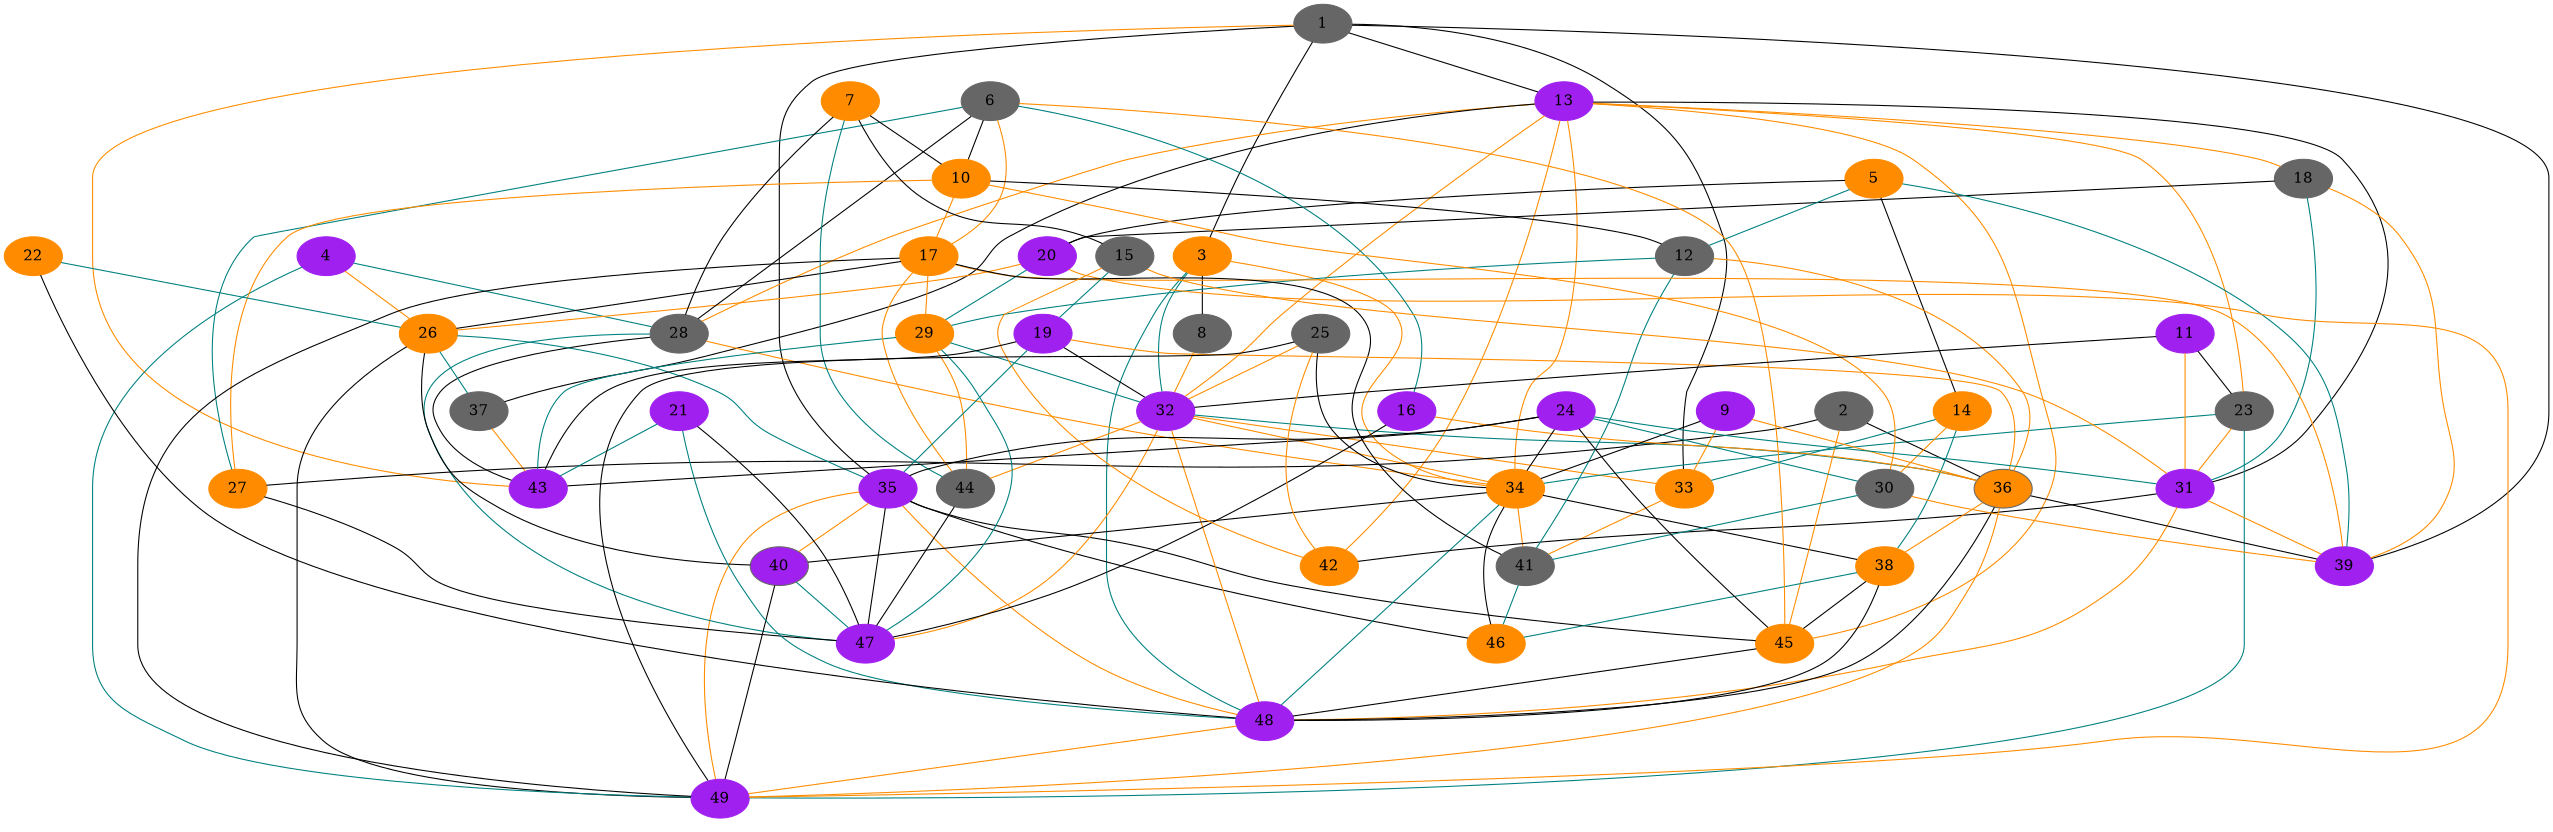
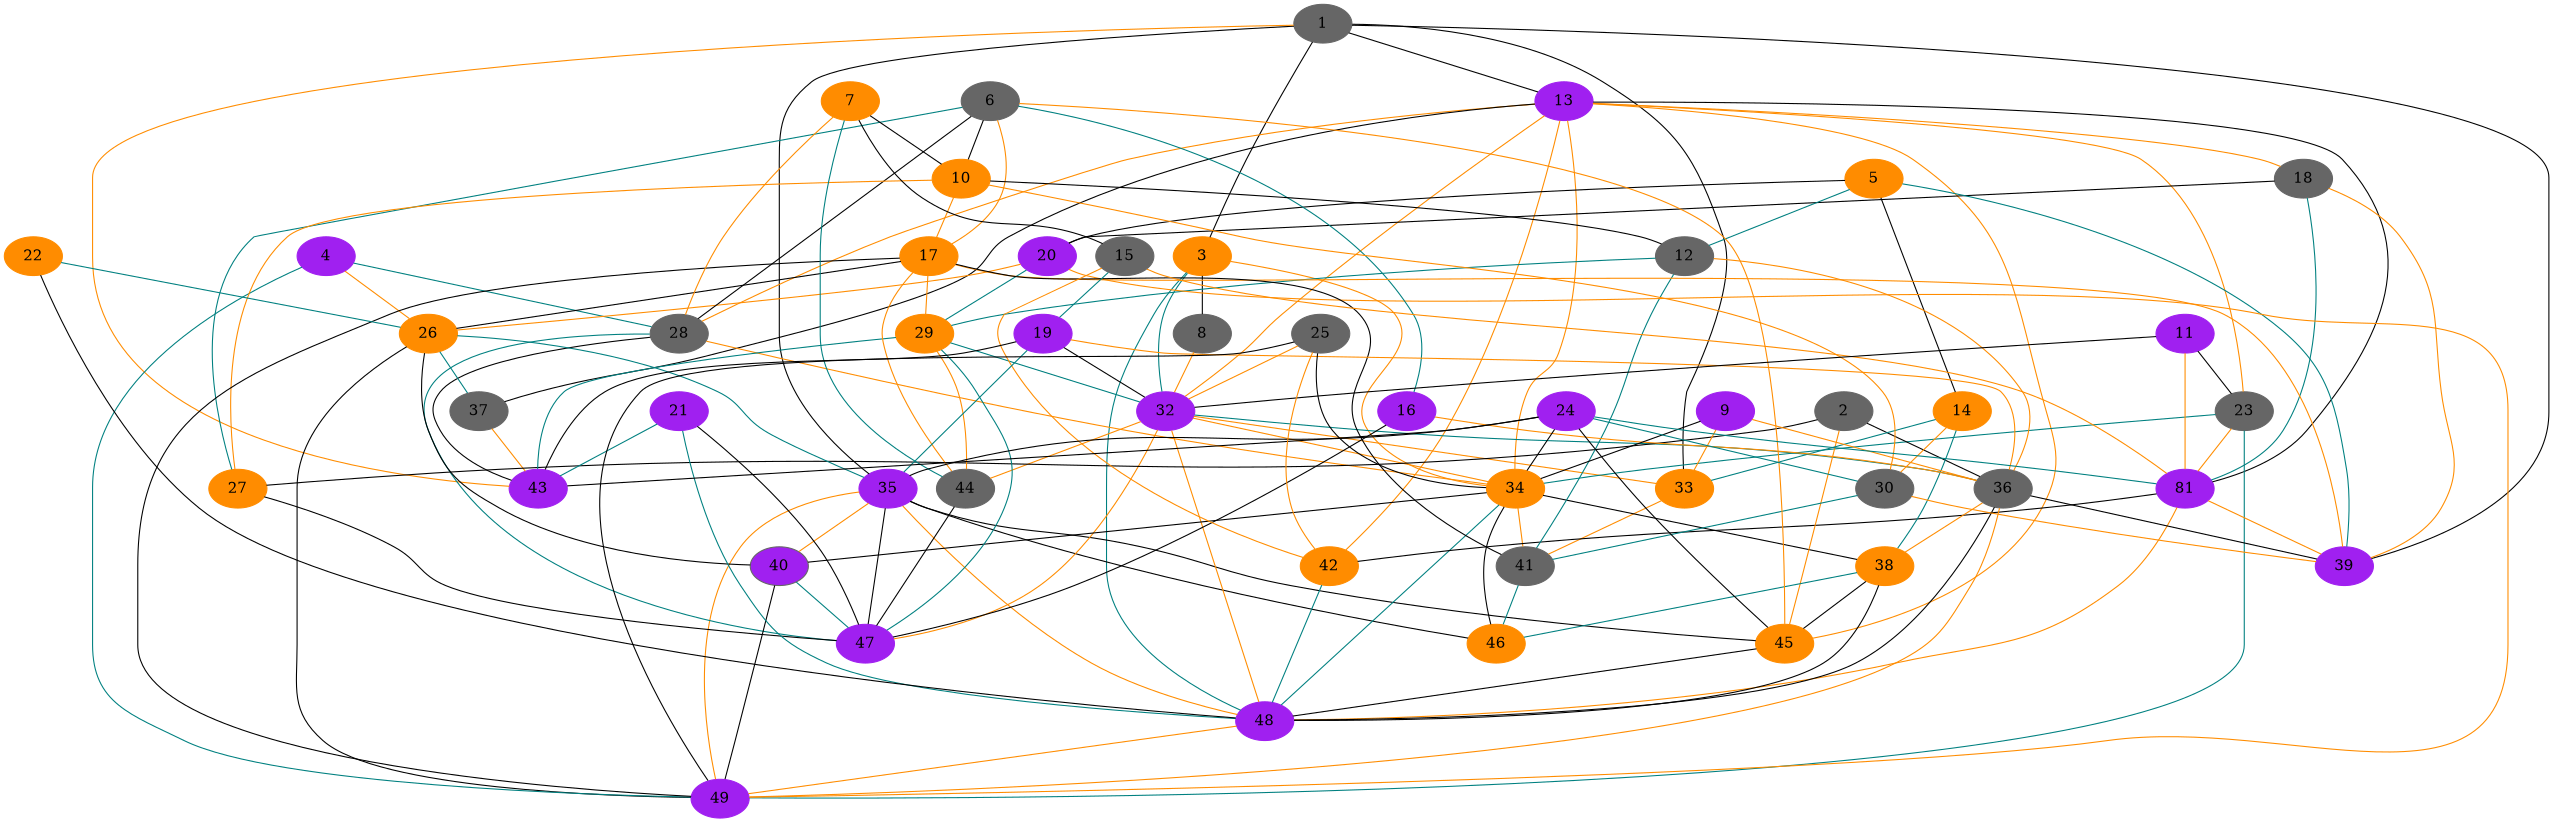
(746, 206) -> (746, 206)
(2003, 489) -> (2003, 489)
(2185, 489) -> (2185, 489)
none -> (1297, 644)
